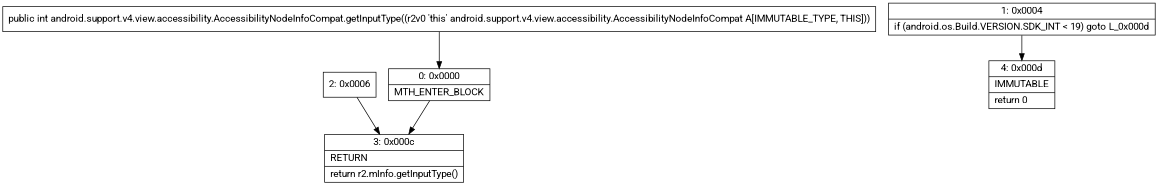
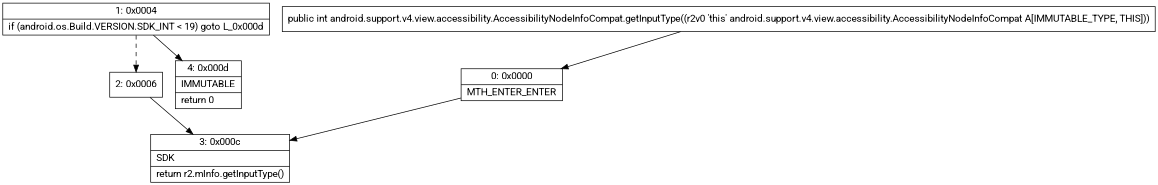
none -> (136, 50)
(439, 92) -> (512, 92)
(349, 158) -> (166, 158)
